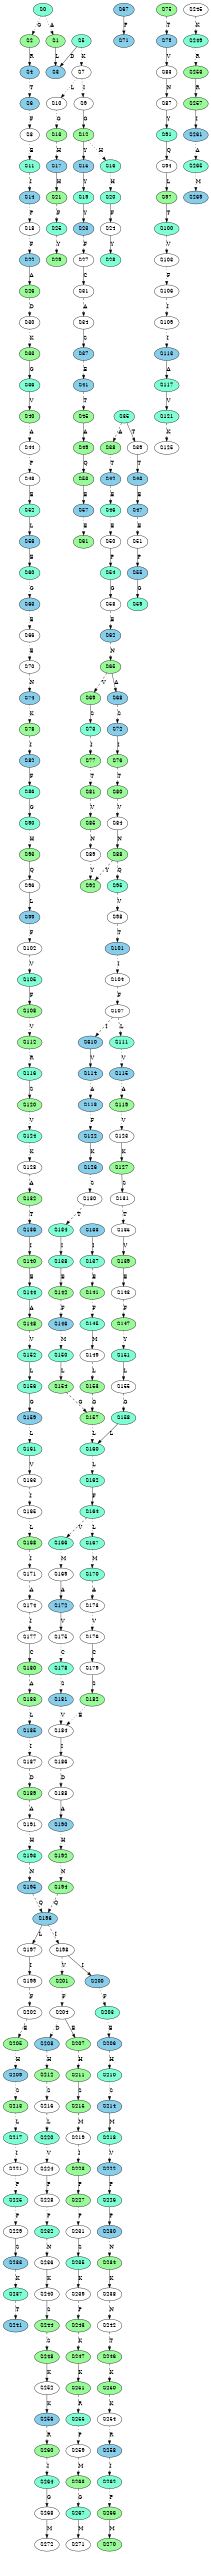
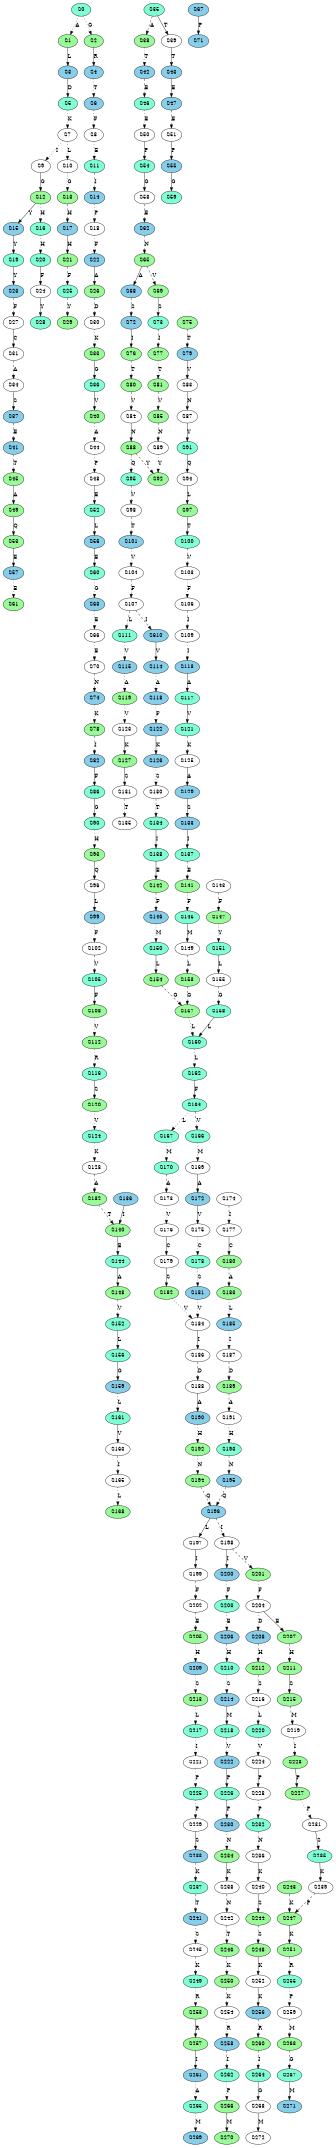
(70, 55) -> (68, 86)
none -> (187, 792)
(119, 964) -> (133, 557)
(30, 1213) -> (105, 1213)
(124, 1262) -> none
(30, 1575) -> none
(81, 1715) -> (186, 1308)
none -> (196, 1933)
(78, 2308) -> (306, 1902)
(78, 2545) -> (289, 2107)
